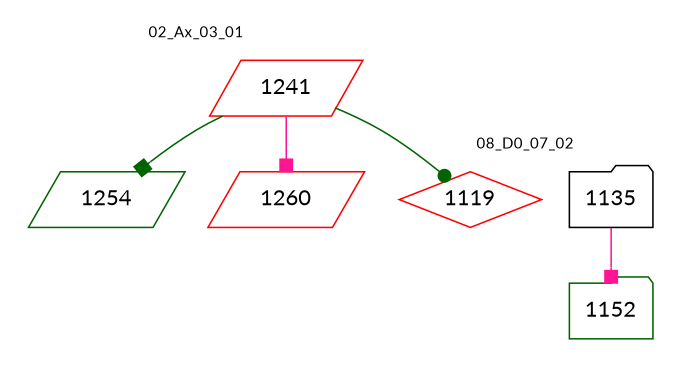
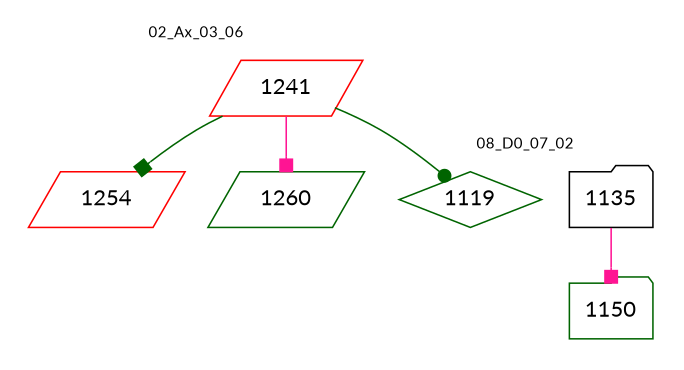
(196, 33) -> (196, 33)
(107, 200) -> (107, 200)
(286, 200) -> (286, 200)
(470, 200) -> (470, 200)
(611, 311) -> (611, 311)
